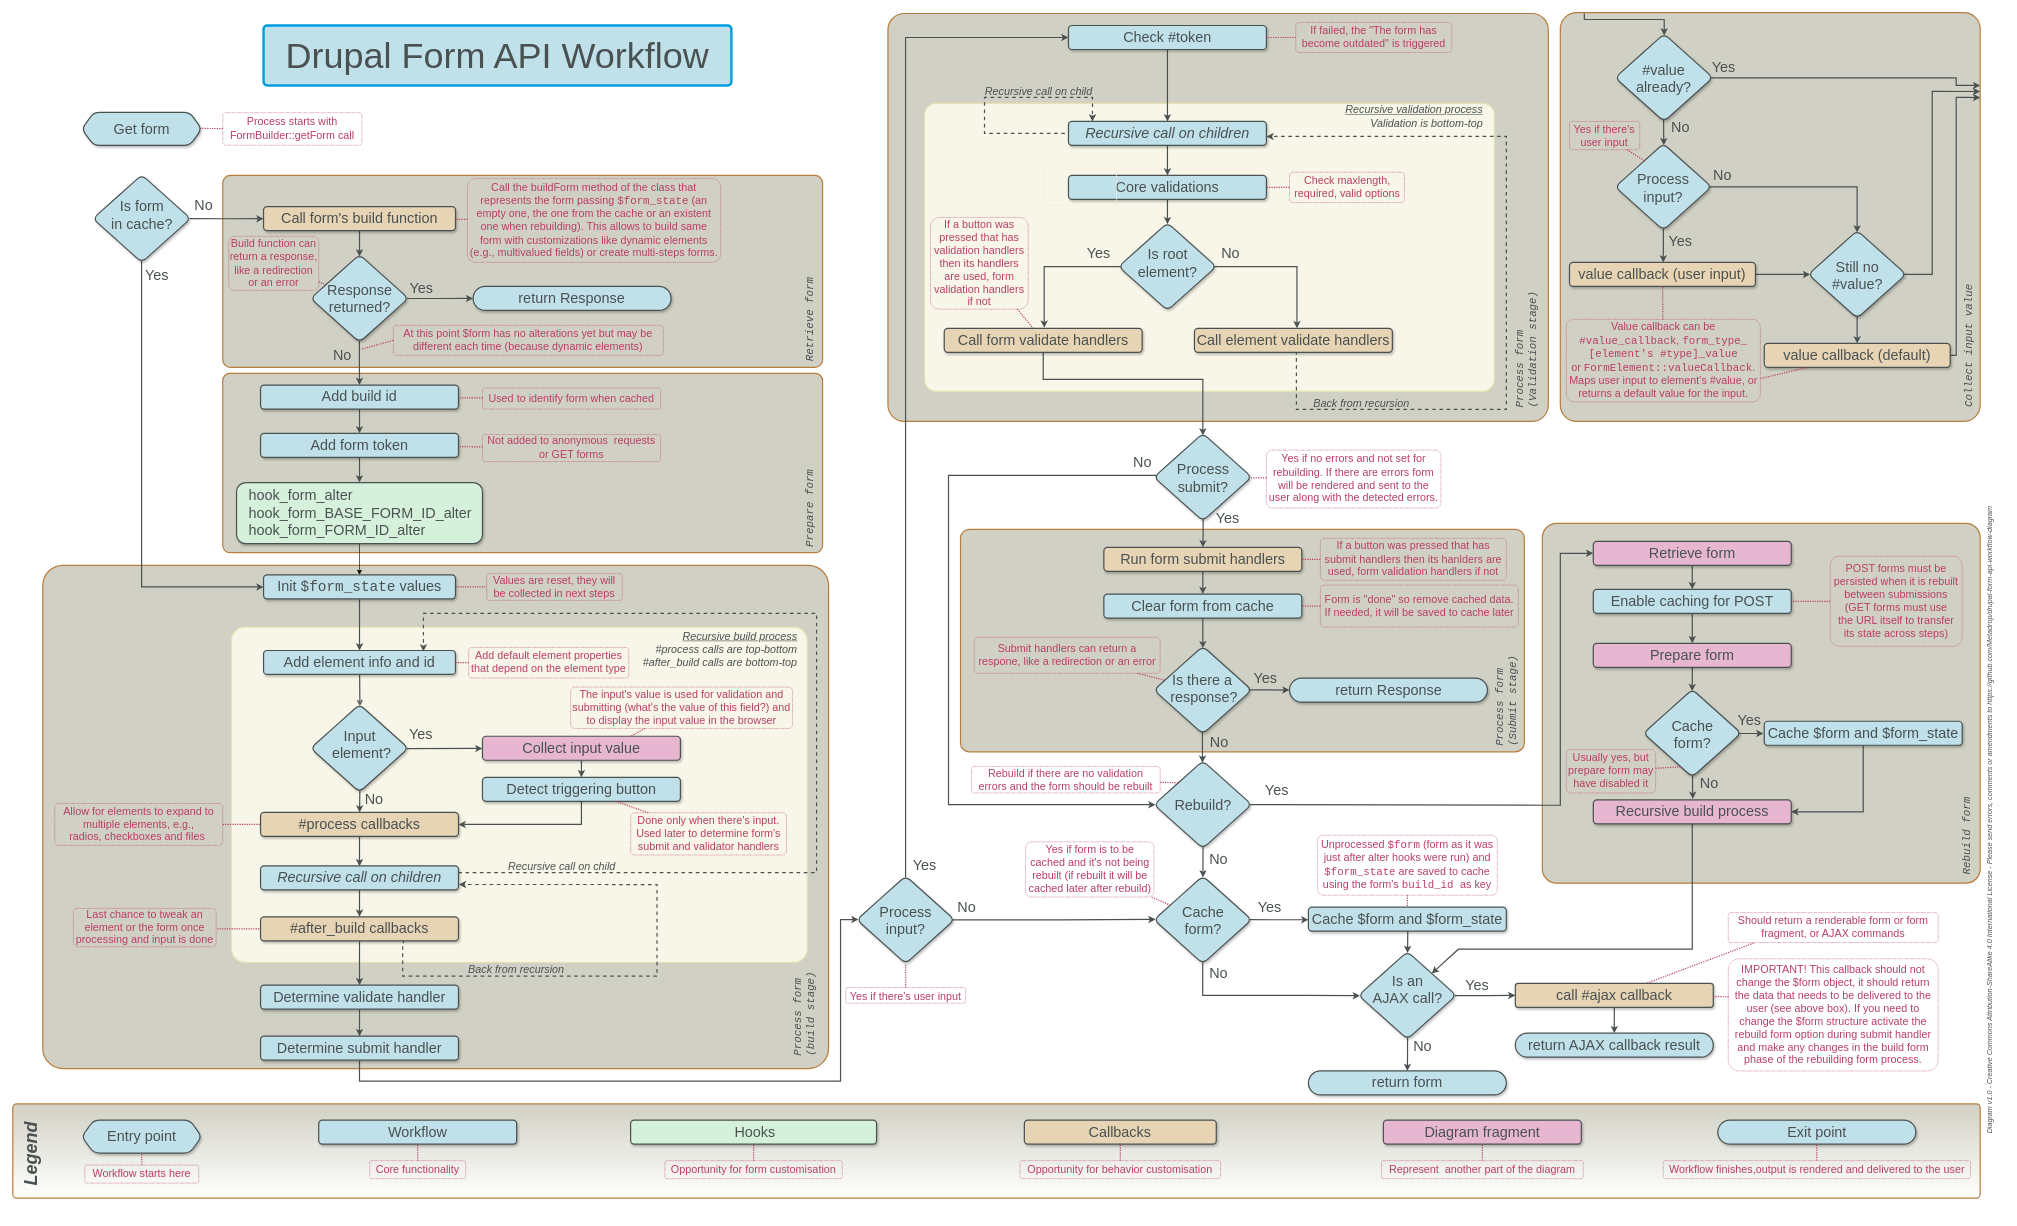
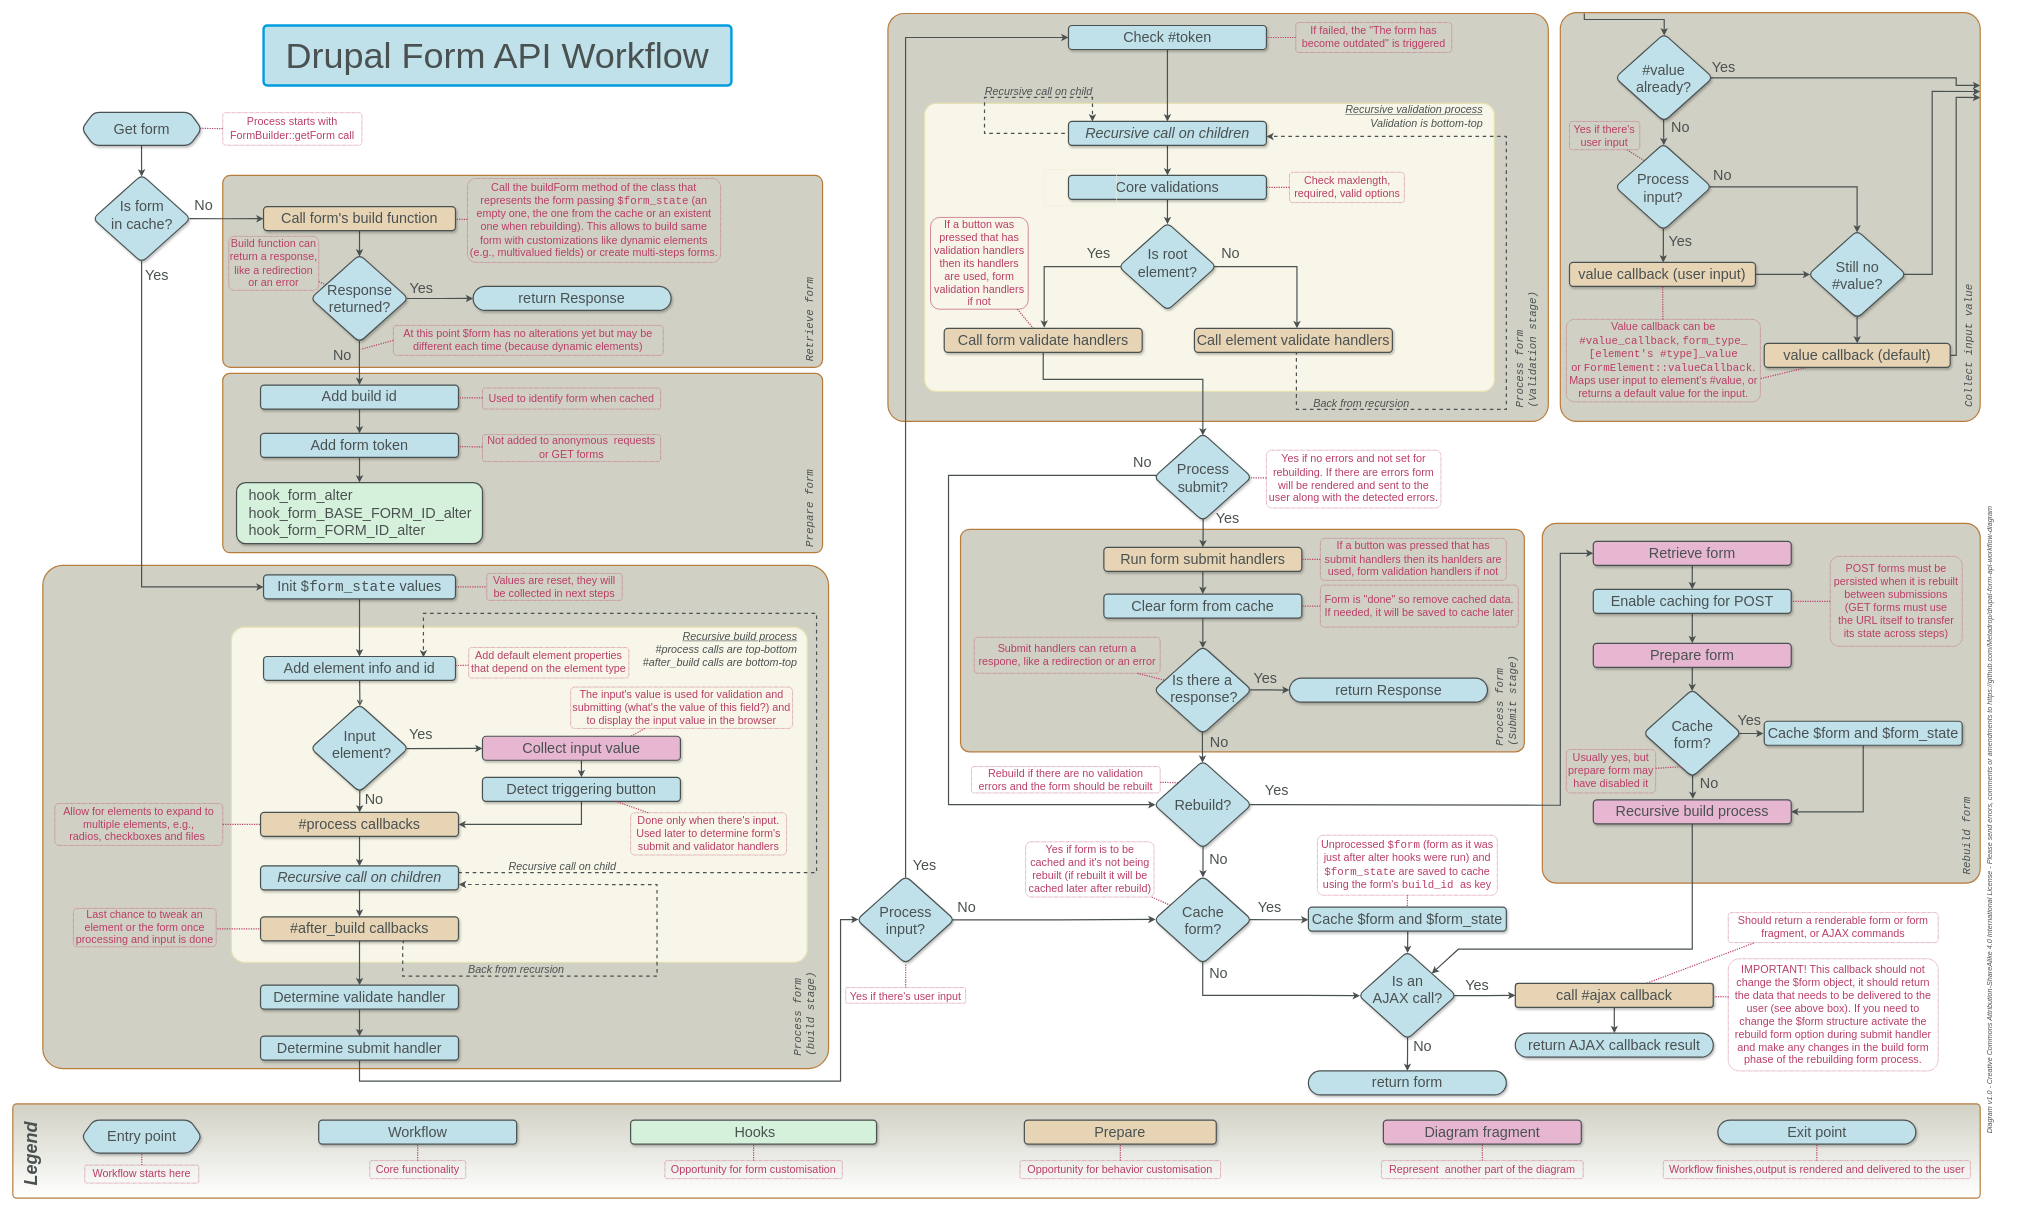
none -> (141, 158)
(979, 263) -> (979, 263)
(359, 557) -> none
(359, 663) -> (359, 669)
(1120, 1133) -> (1120, 1133)
